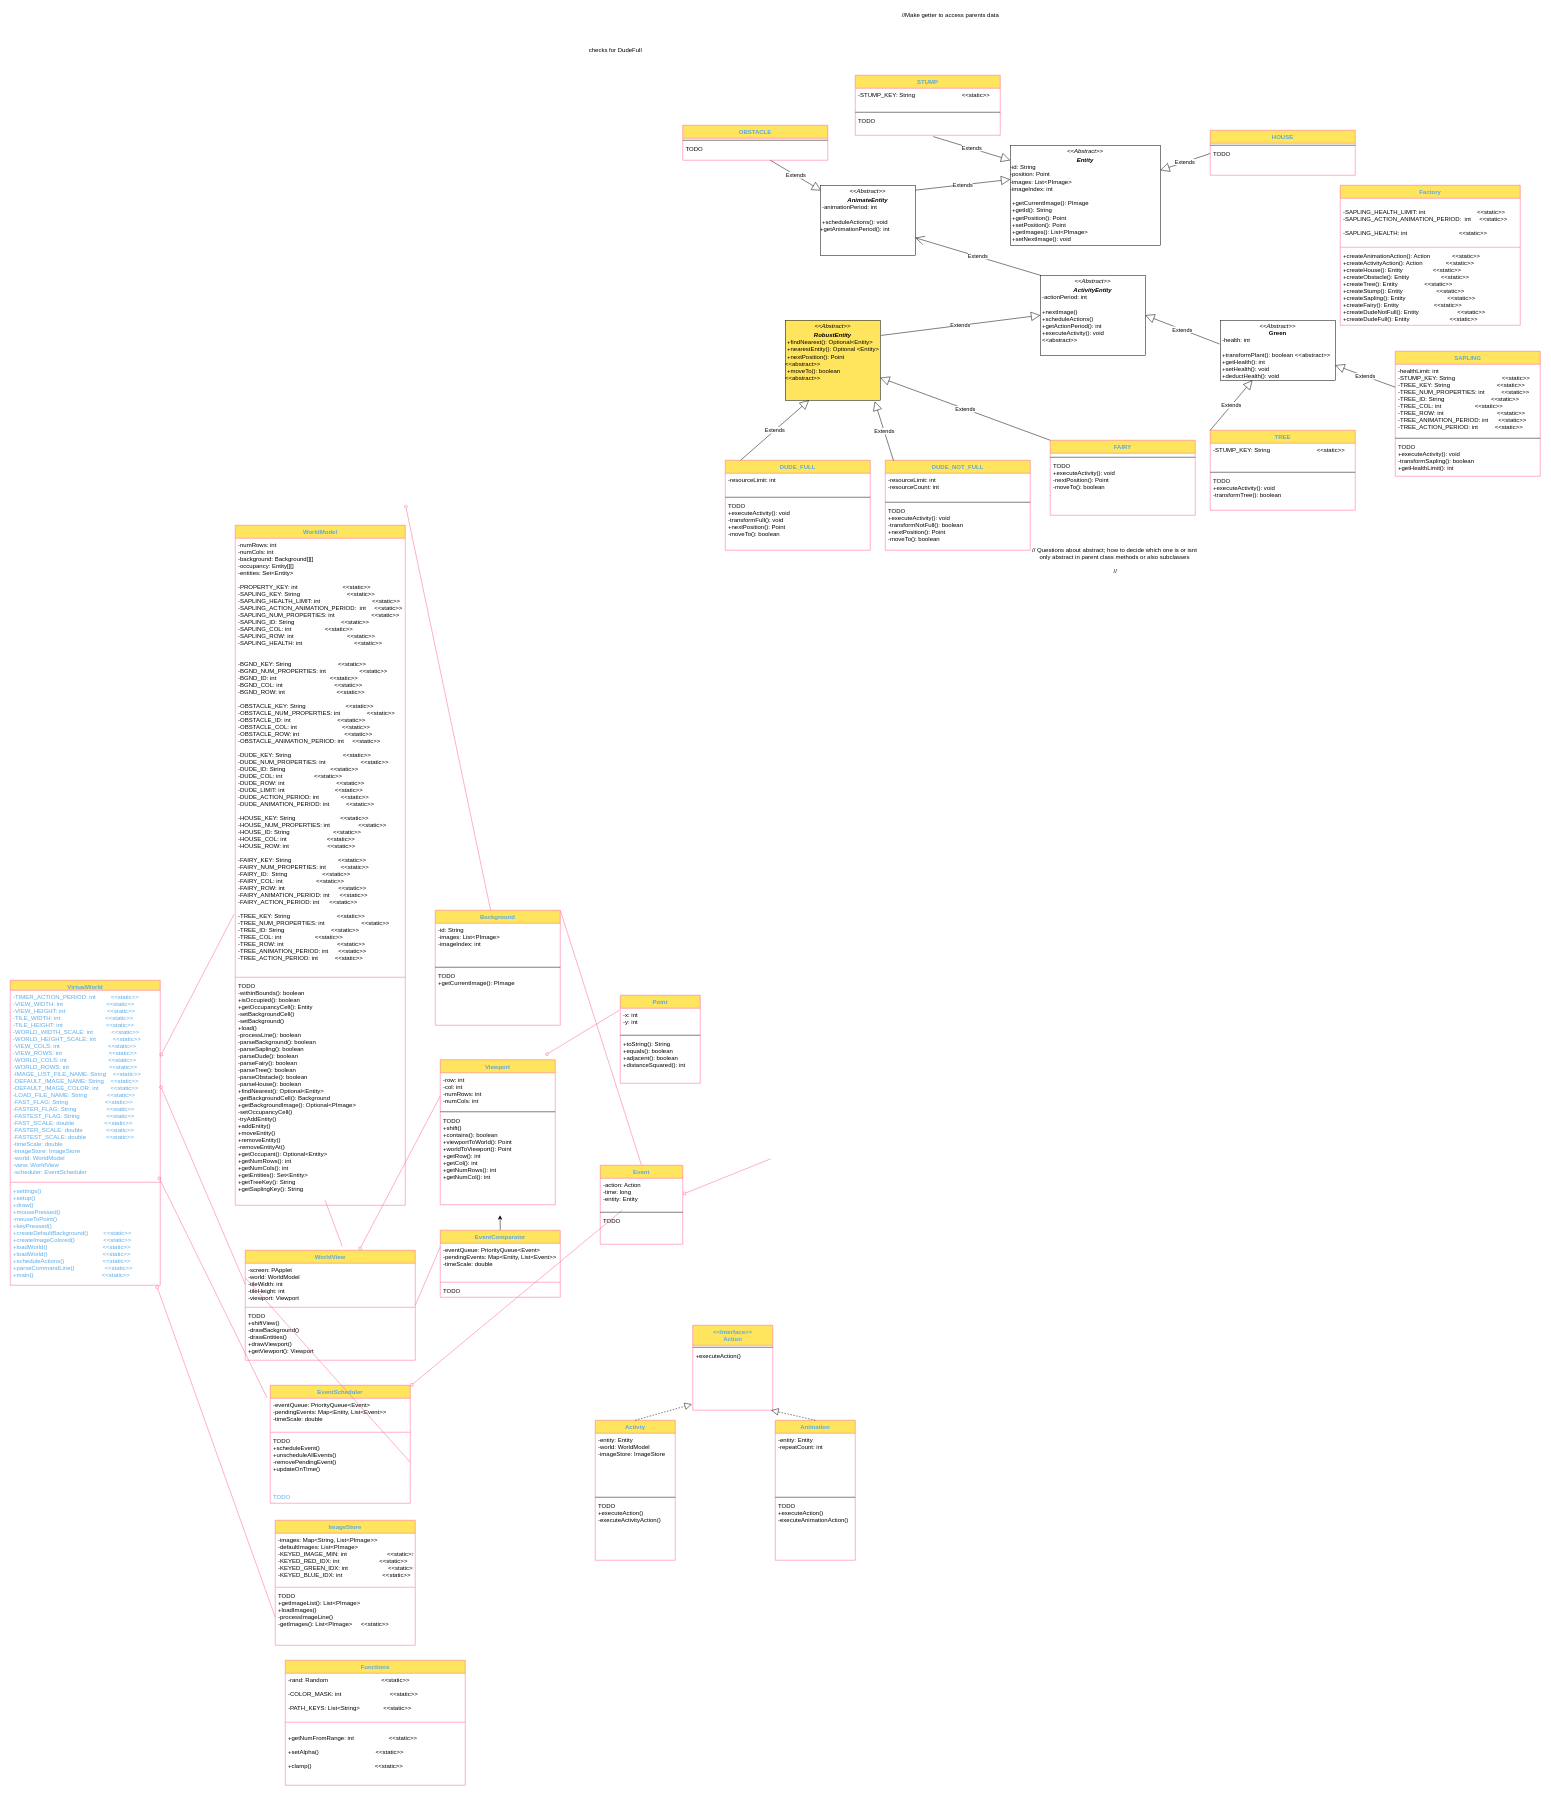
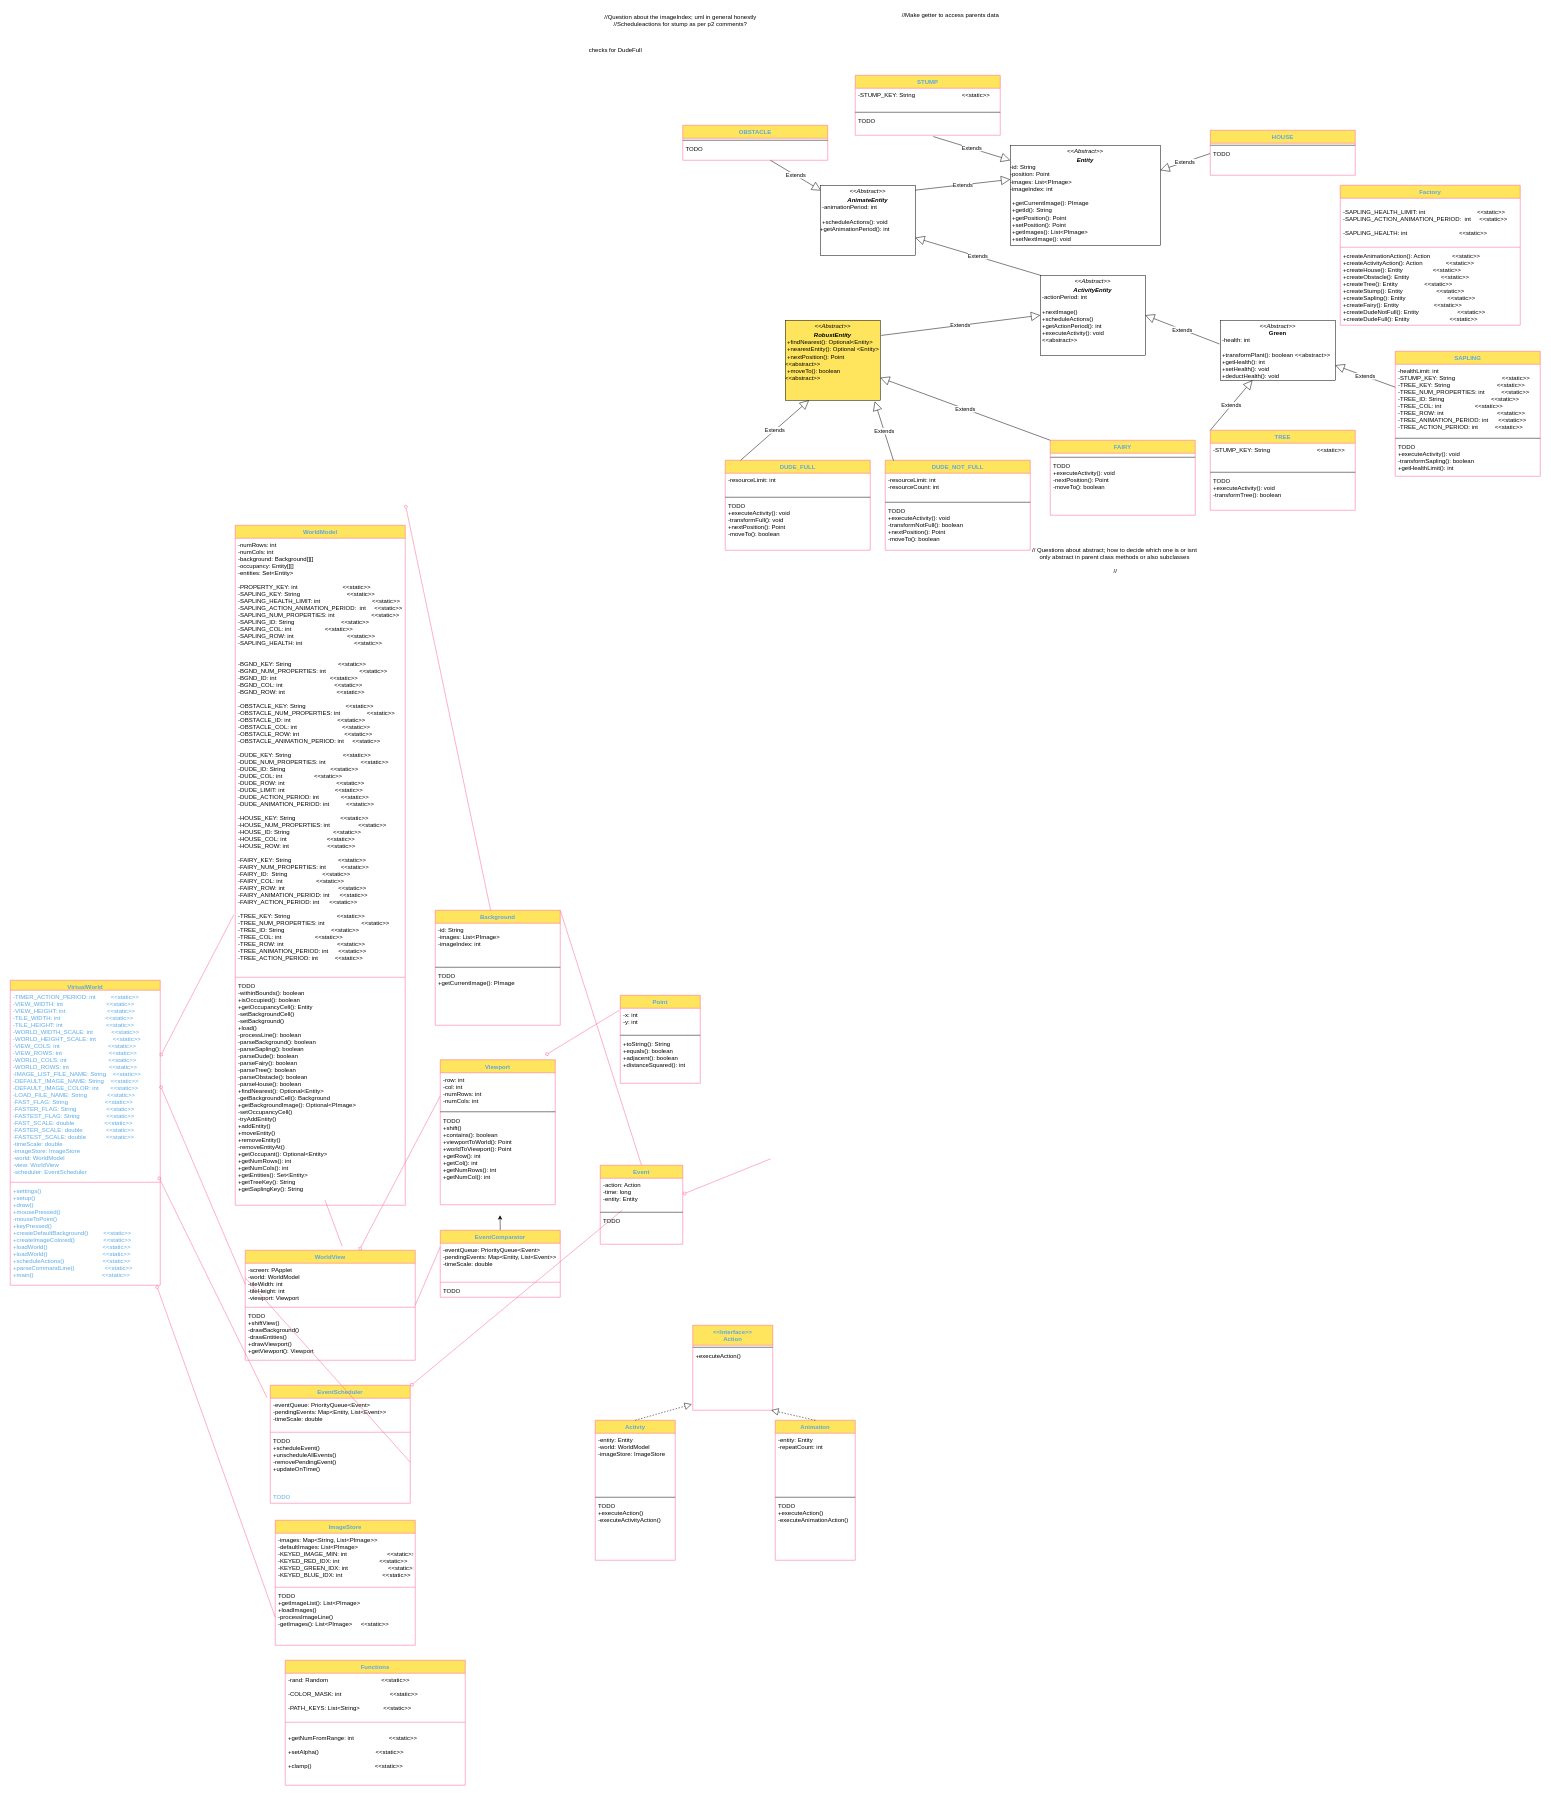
none -> (680, 20)
(921, 240) -> (925, 241)
